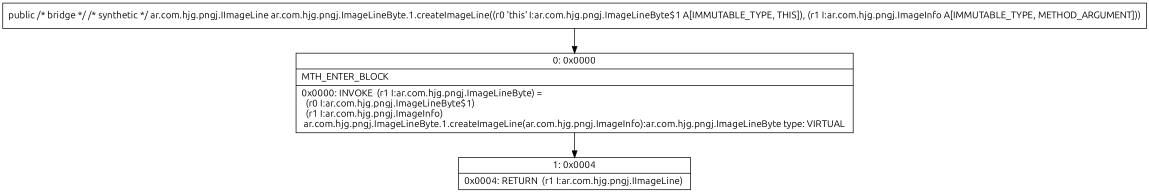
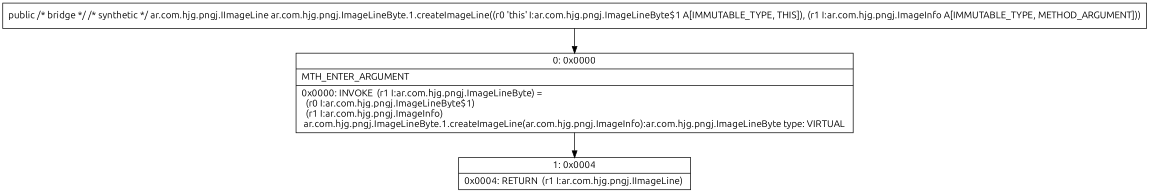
(345, 77) -> (355, 77)
